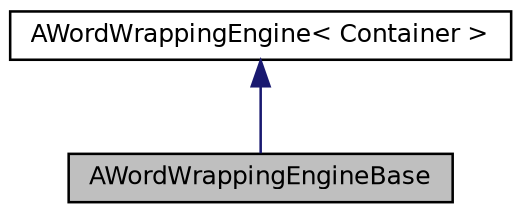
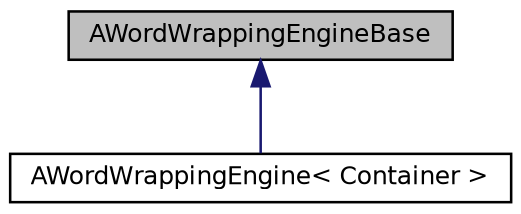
(261, 120) -> (261, 120)
